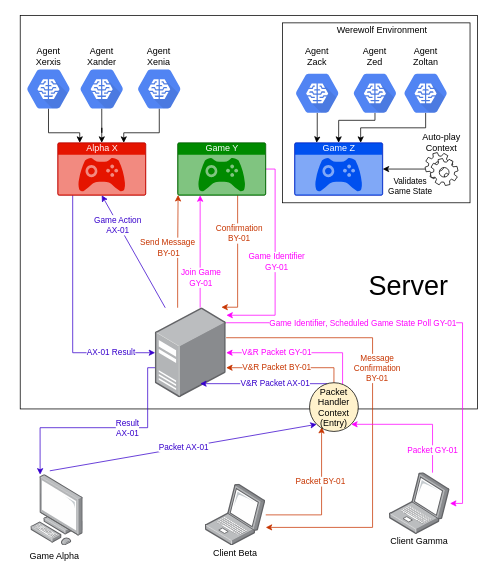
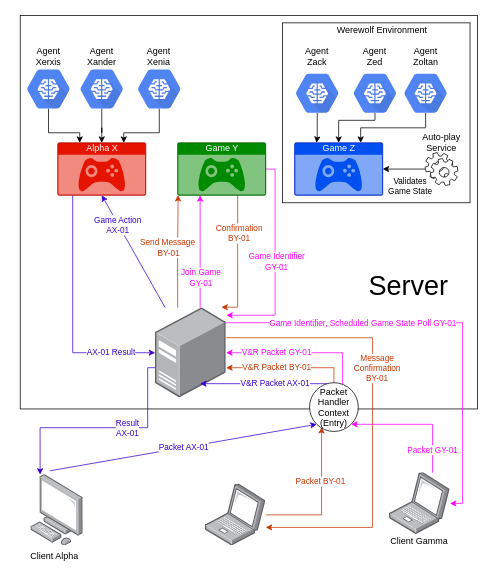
(441, 143) -> (441, 143)
(334, 407) -> (334, 407)
(235, 553) -> none
(54, 557) -> (54, 557)
